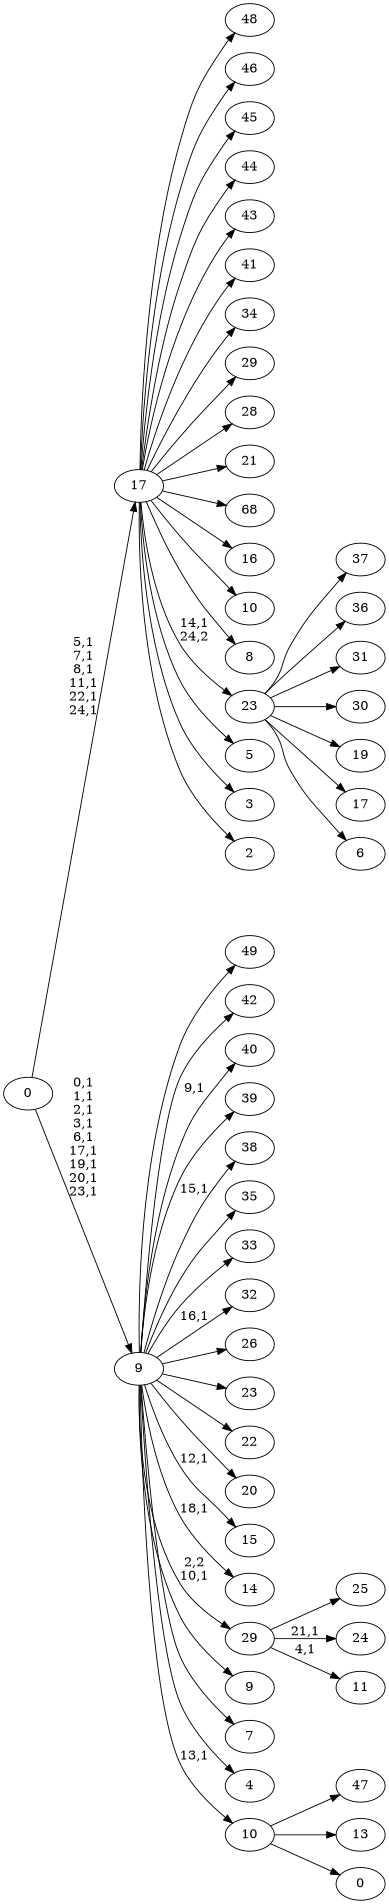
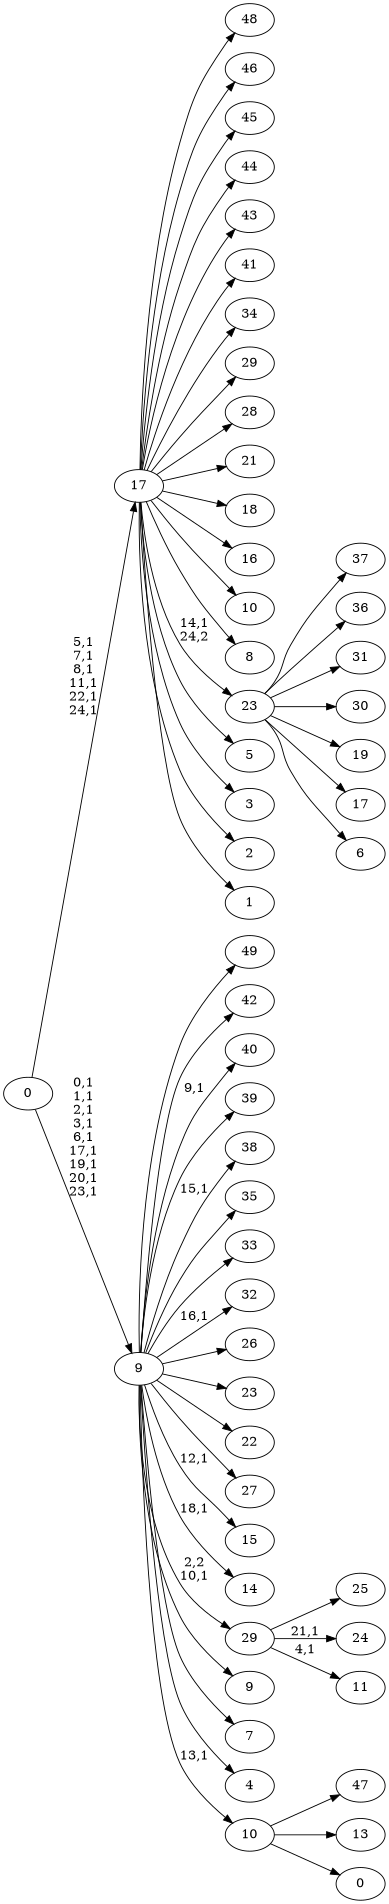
(250, 510) -> (250, 510)
none -> (250, 903)
(250, 1491) -> (250, 1491)
